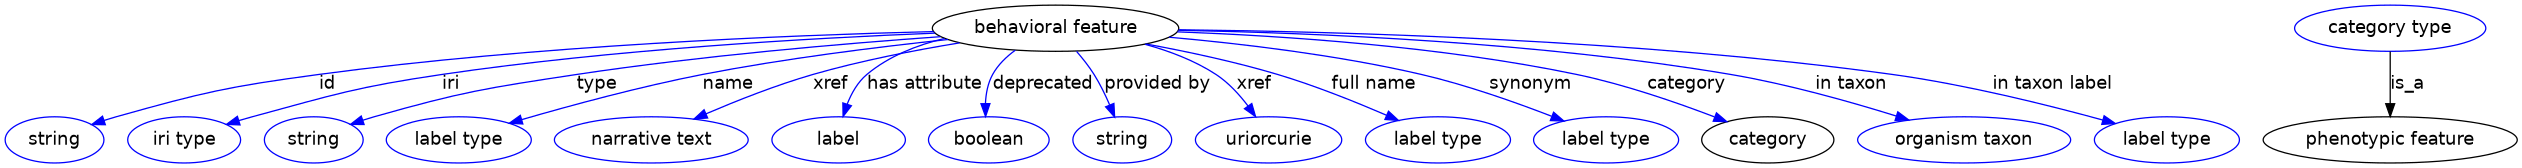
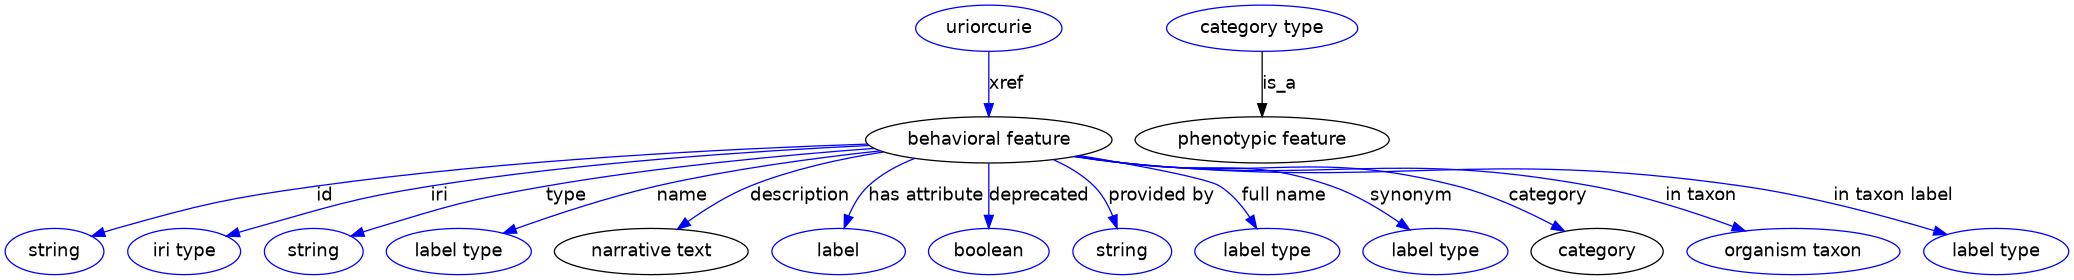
(1202, 66) -> (989, 78)
(831, 84) -> (800, 196)
(651, 140) -> (651, 252)
